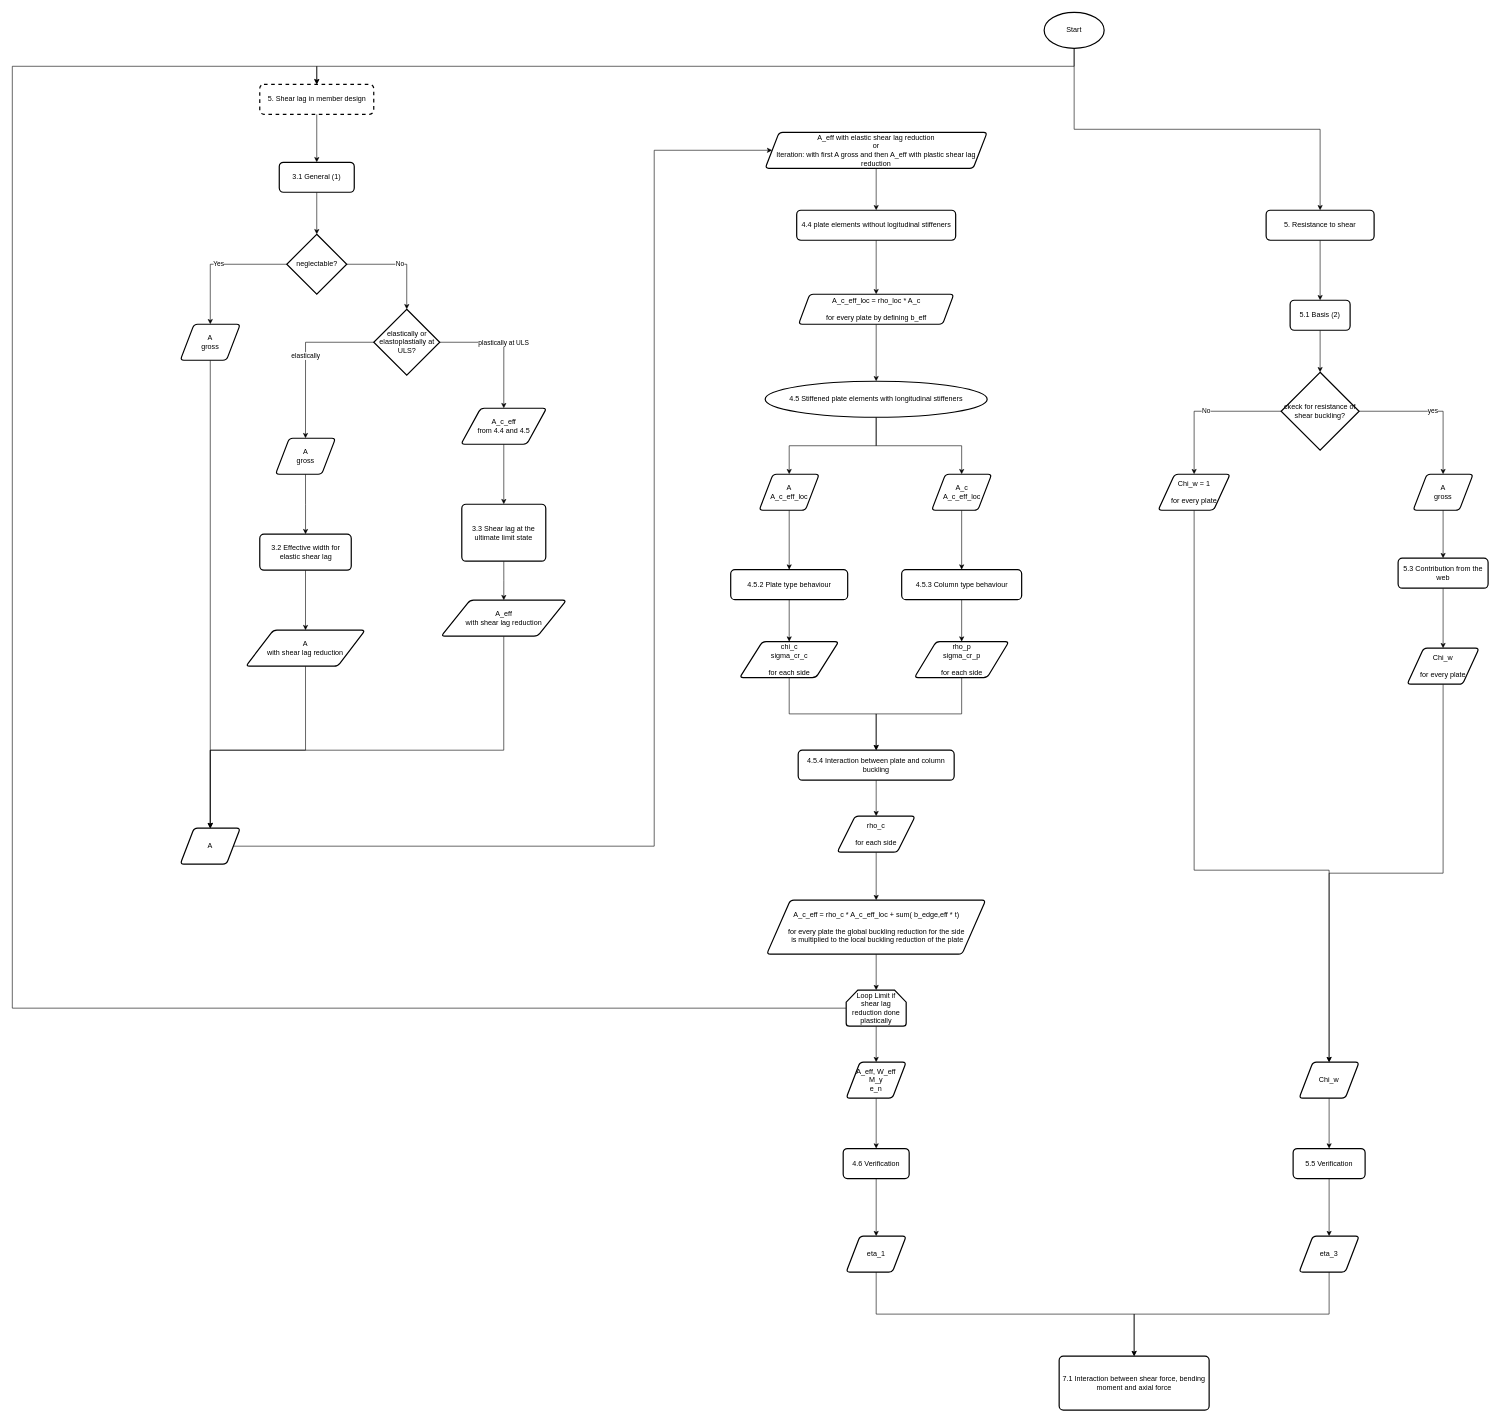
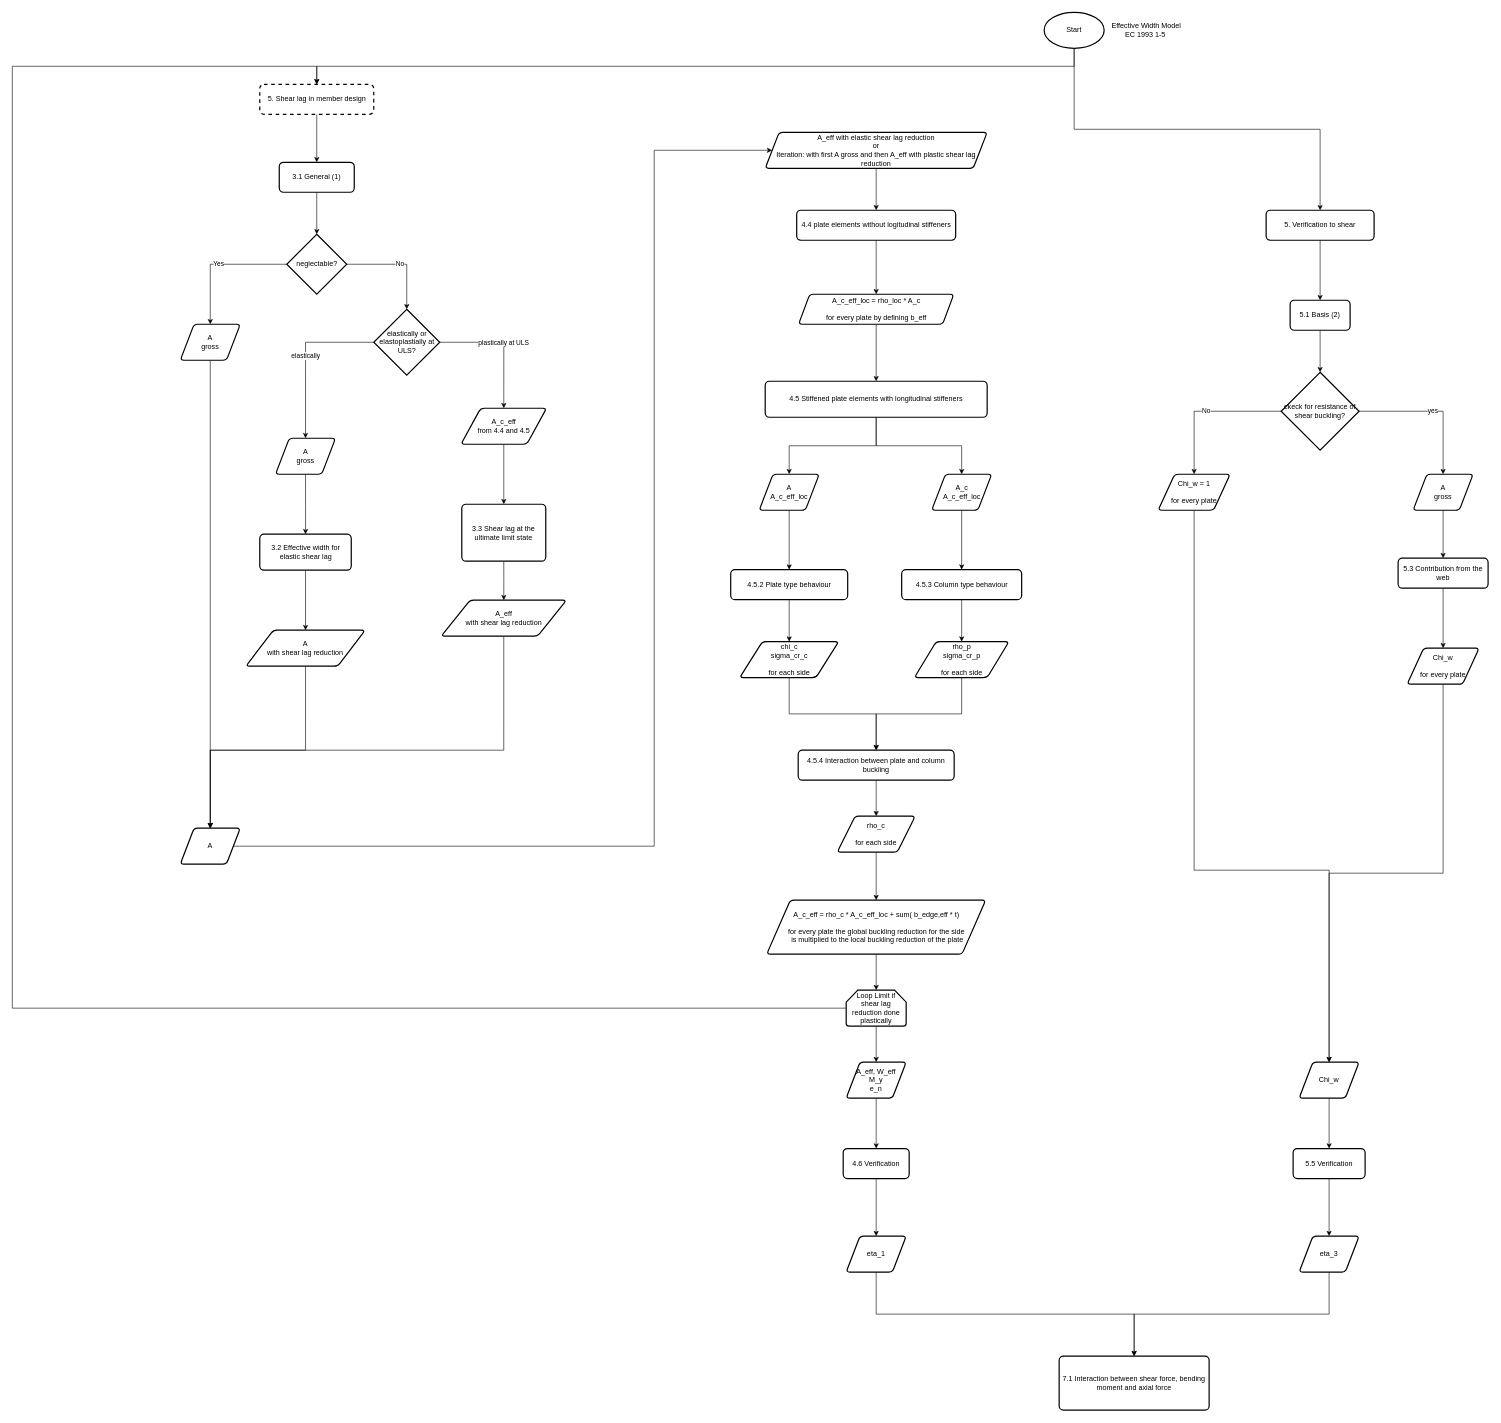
none -> (1146, 30)
(1320, 225) -> (1320, 225)
(876, 399) -> (876, 399)
